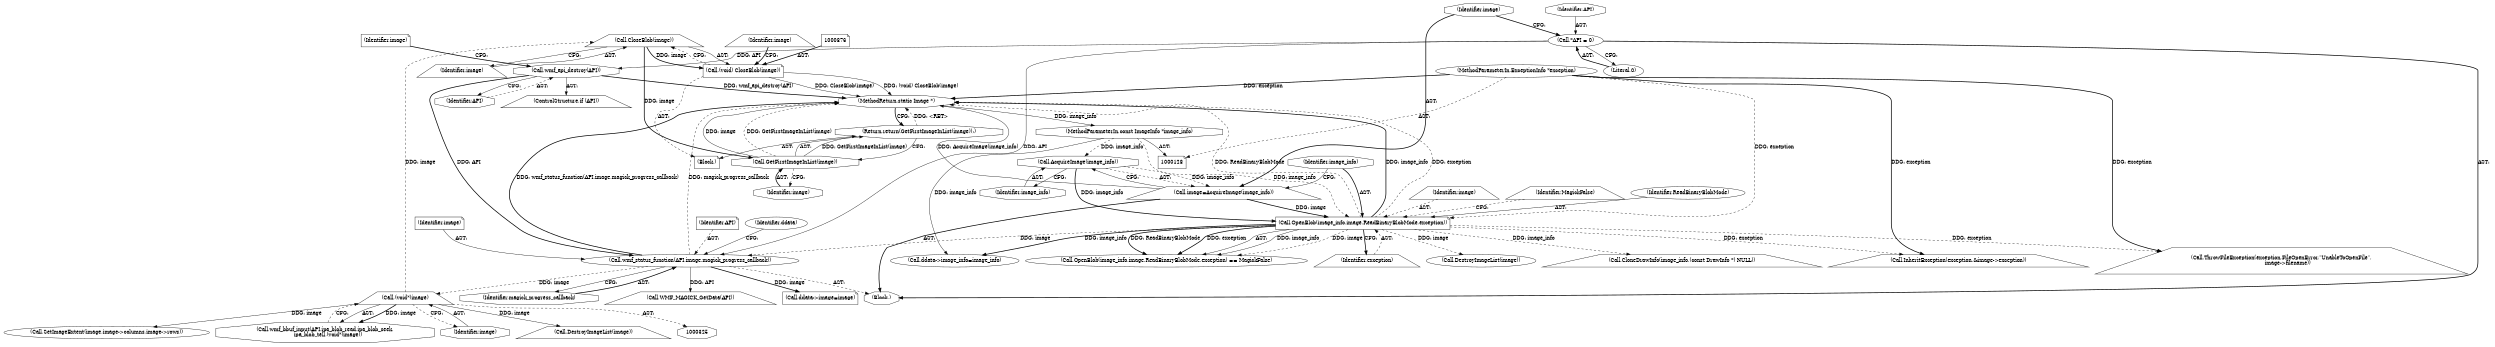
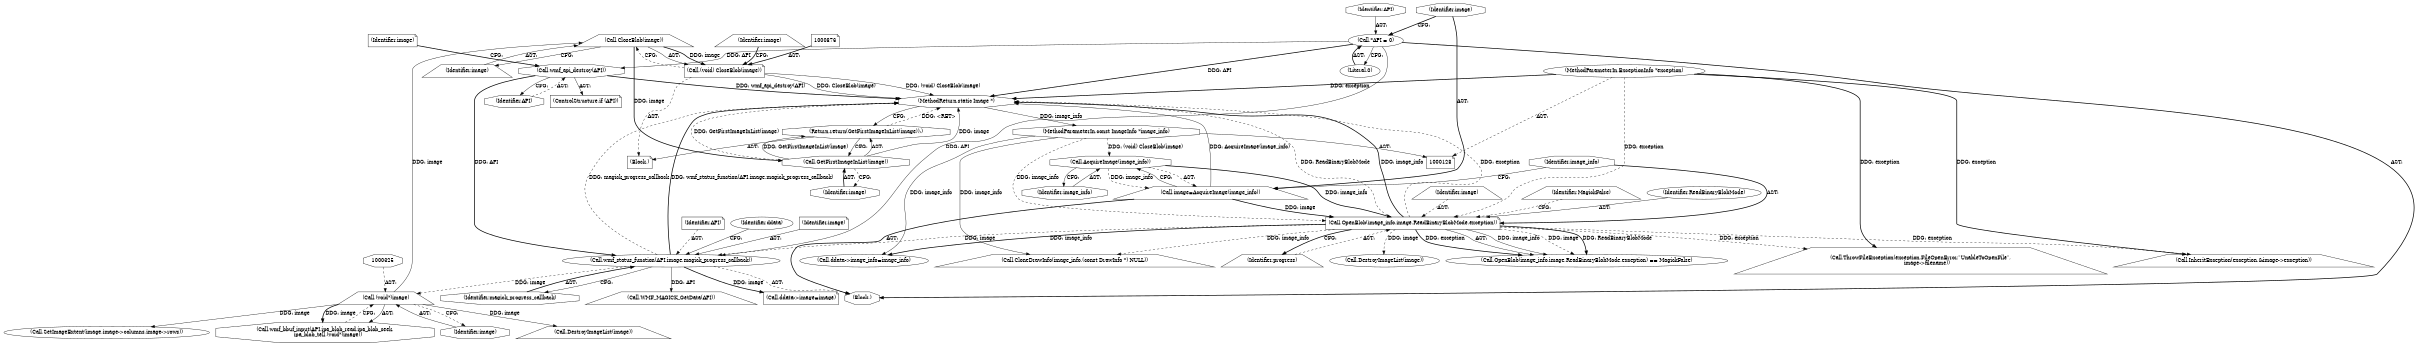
none -> (1173, 70)
(405, 86) -> (412, 98)
(566, 102) -> (586, 102)
(896, 116) -> (897, 112)
(1122, 147) -> (1146, 147)
none -> (960, 180)
(1367, 261) -> (1272, 261)
(569, 308) -> (384, 278)
